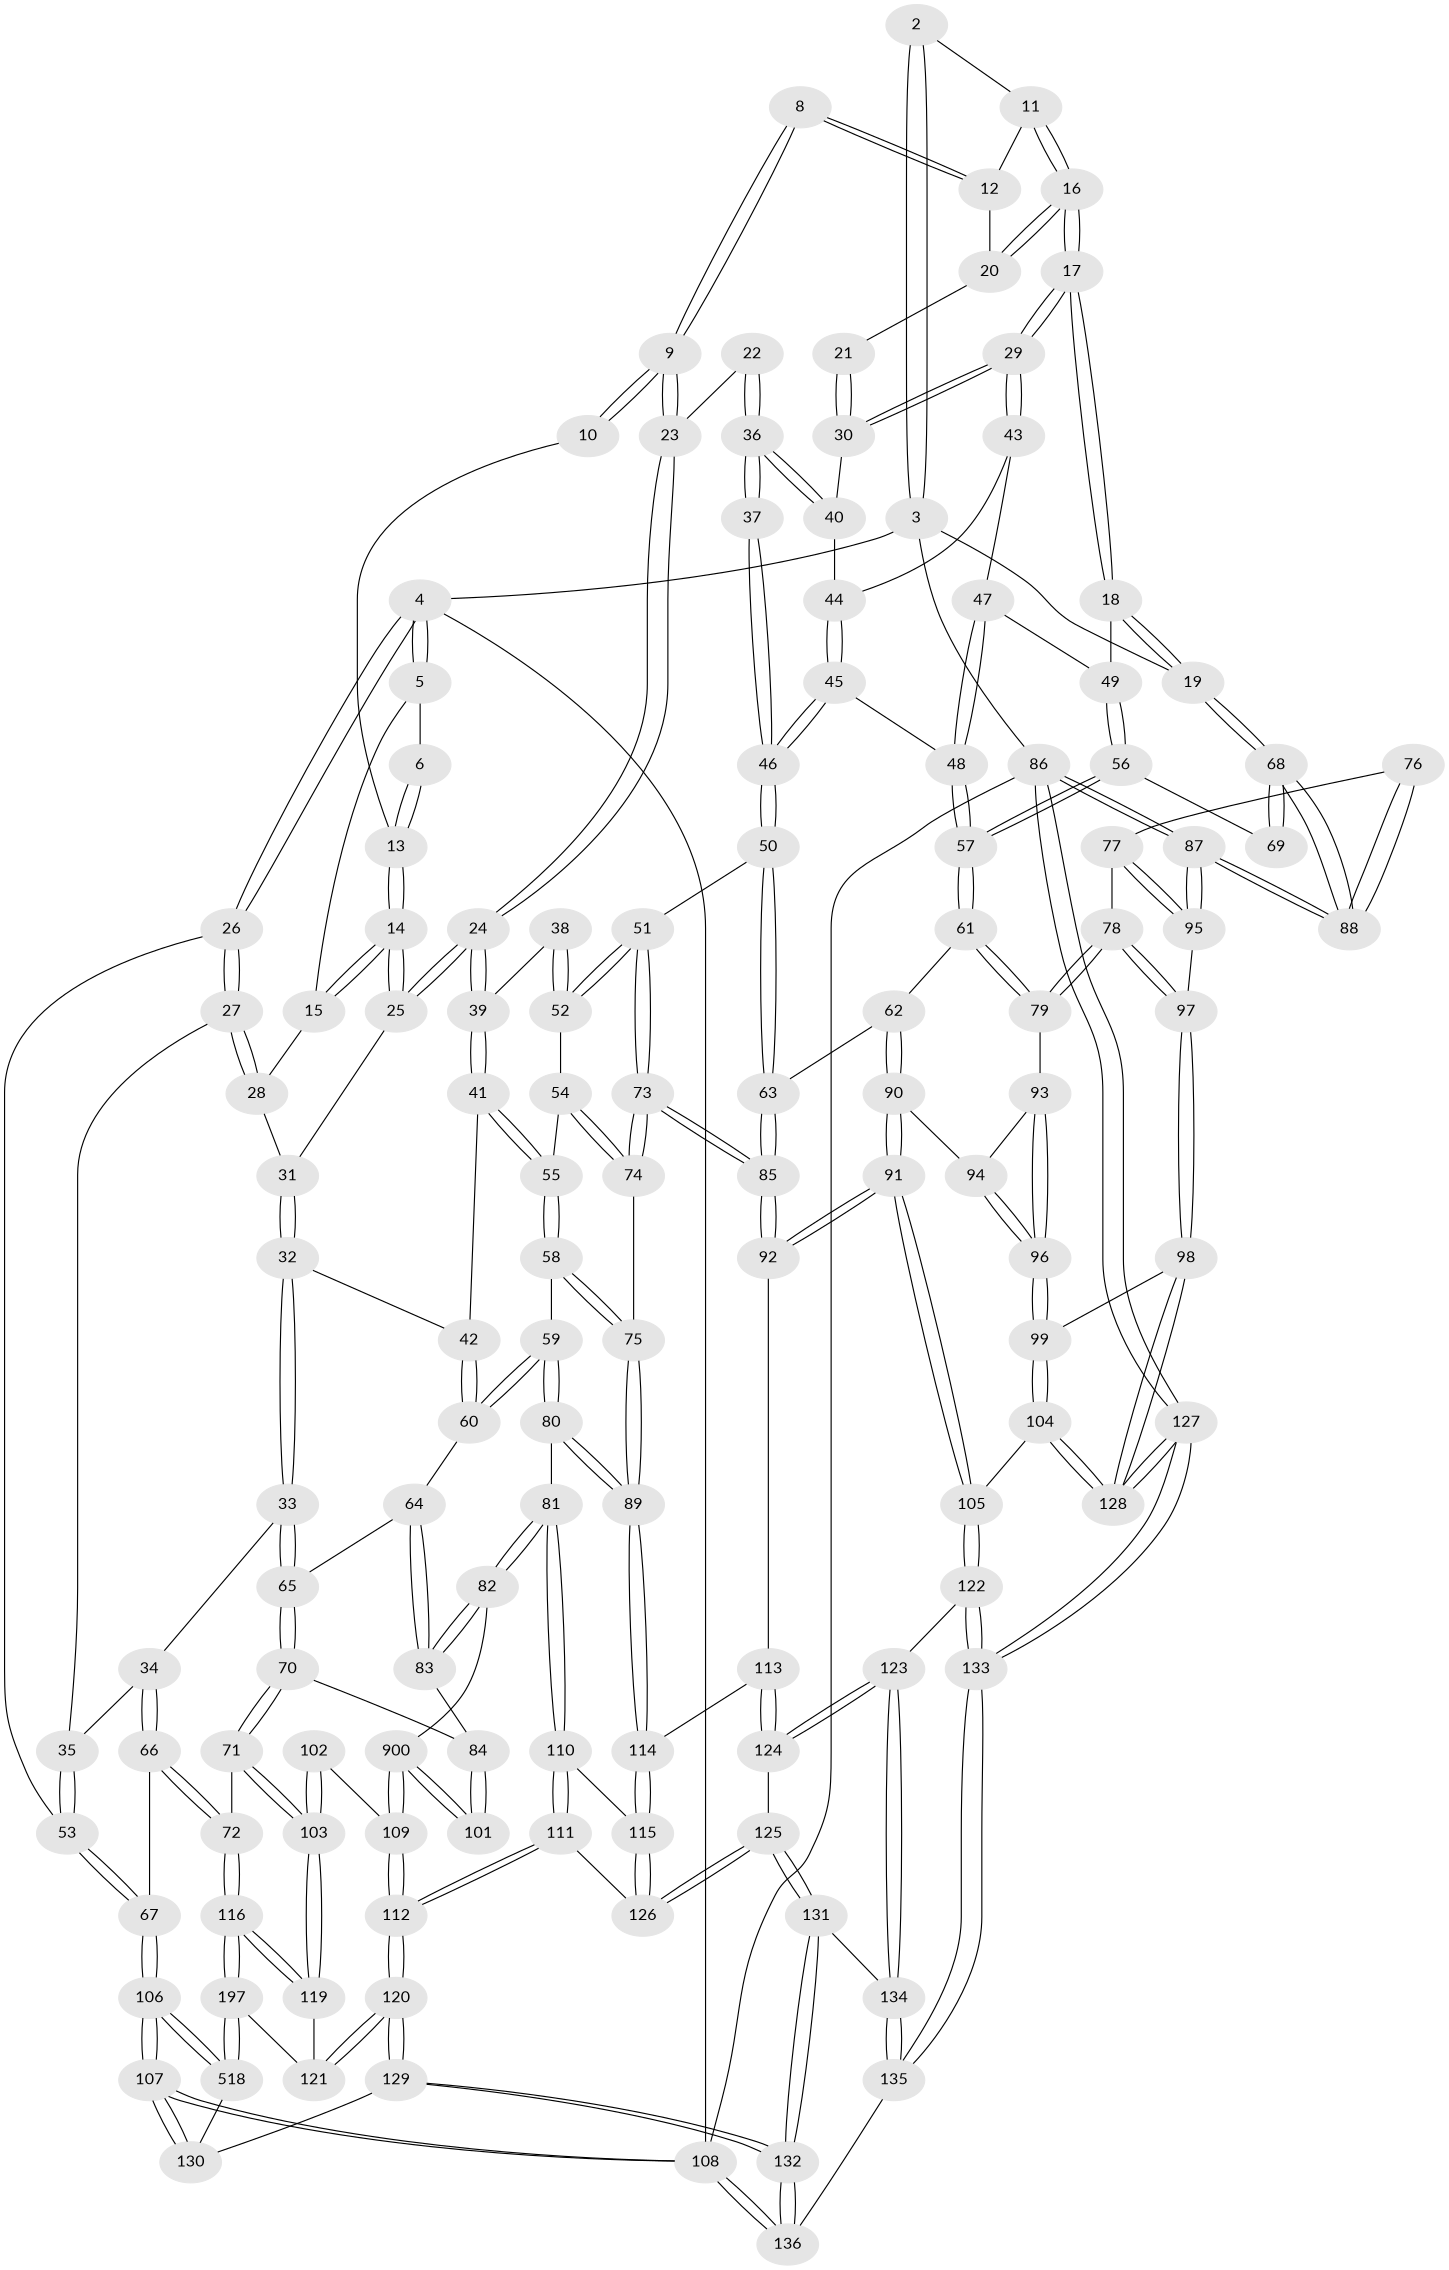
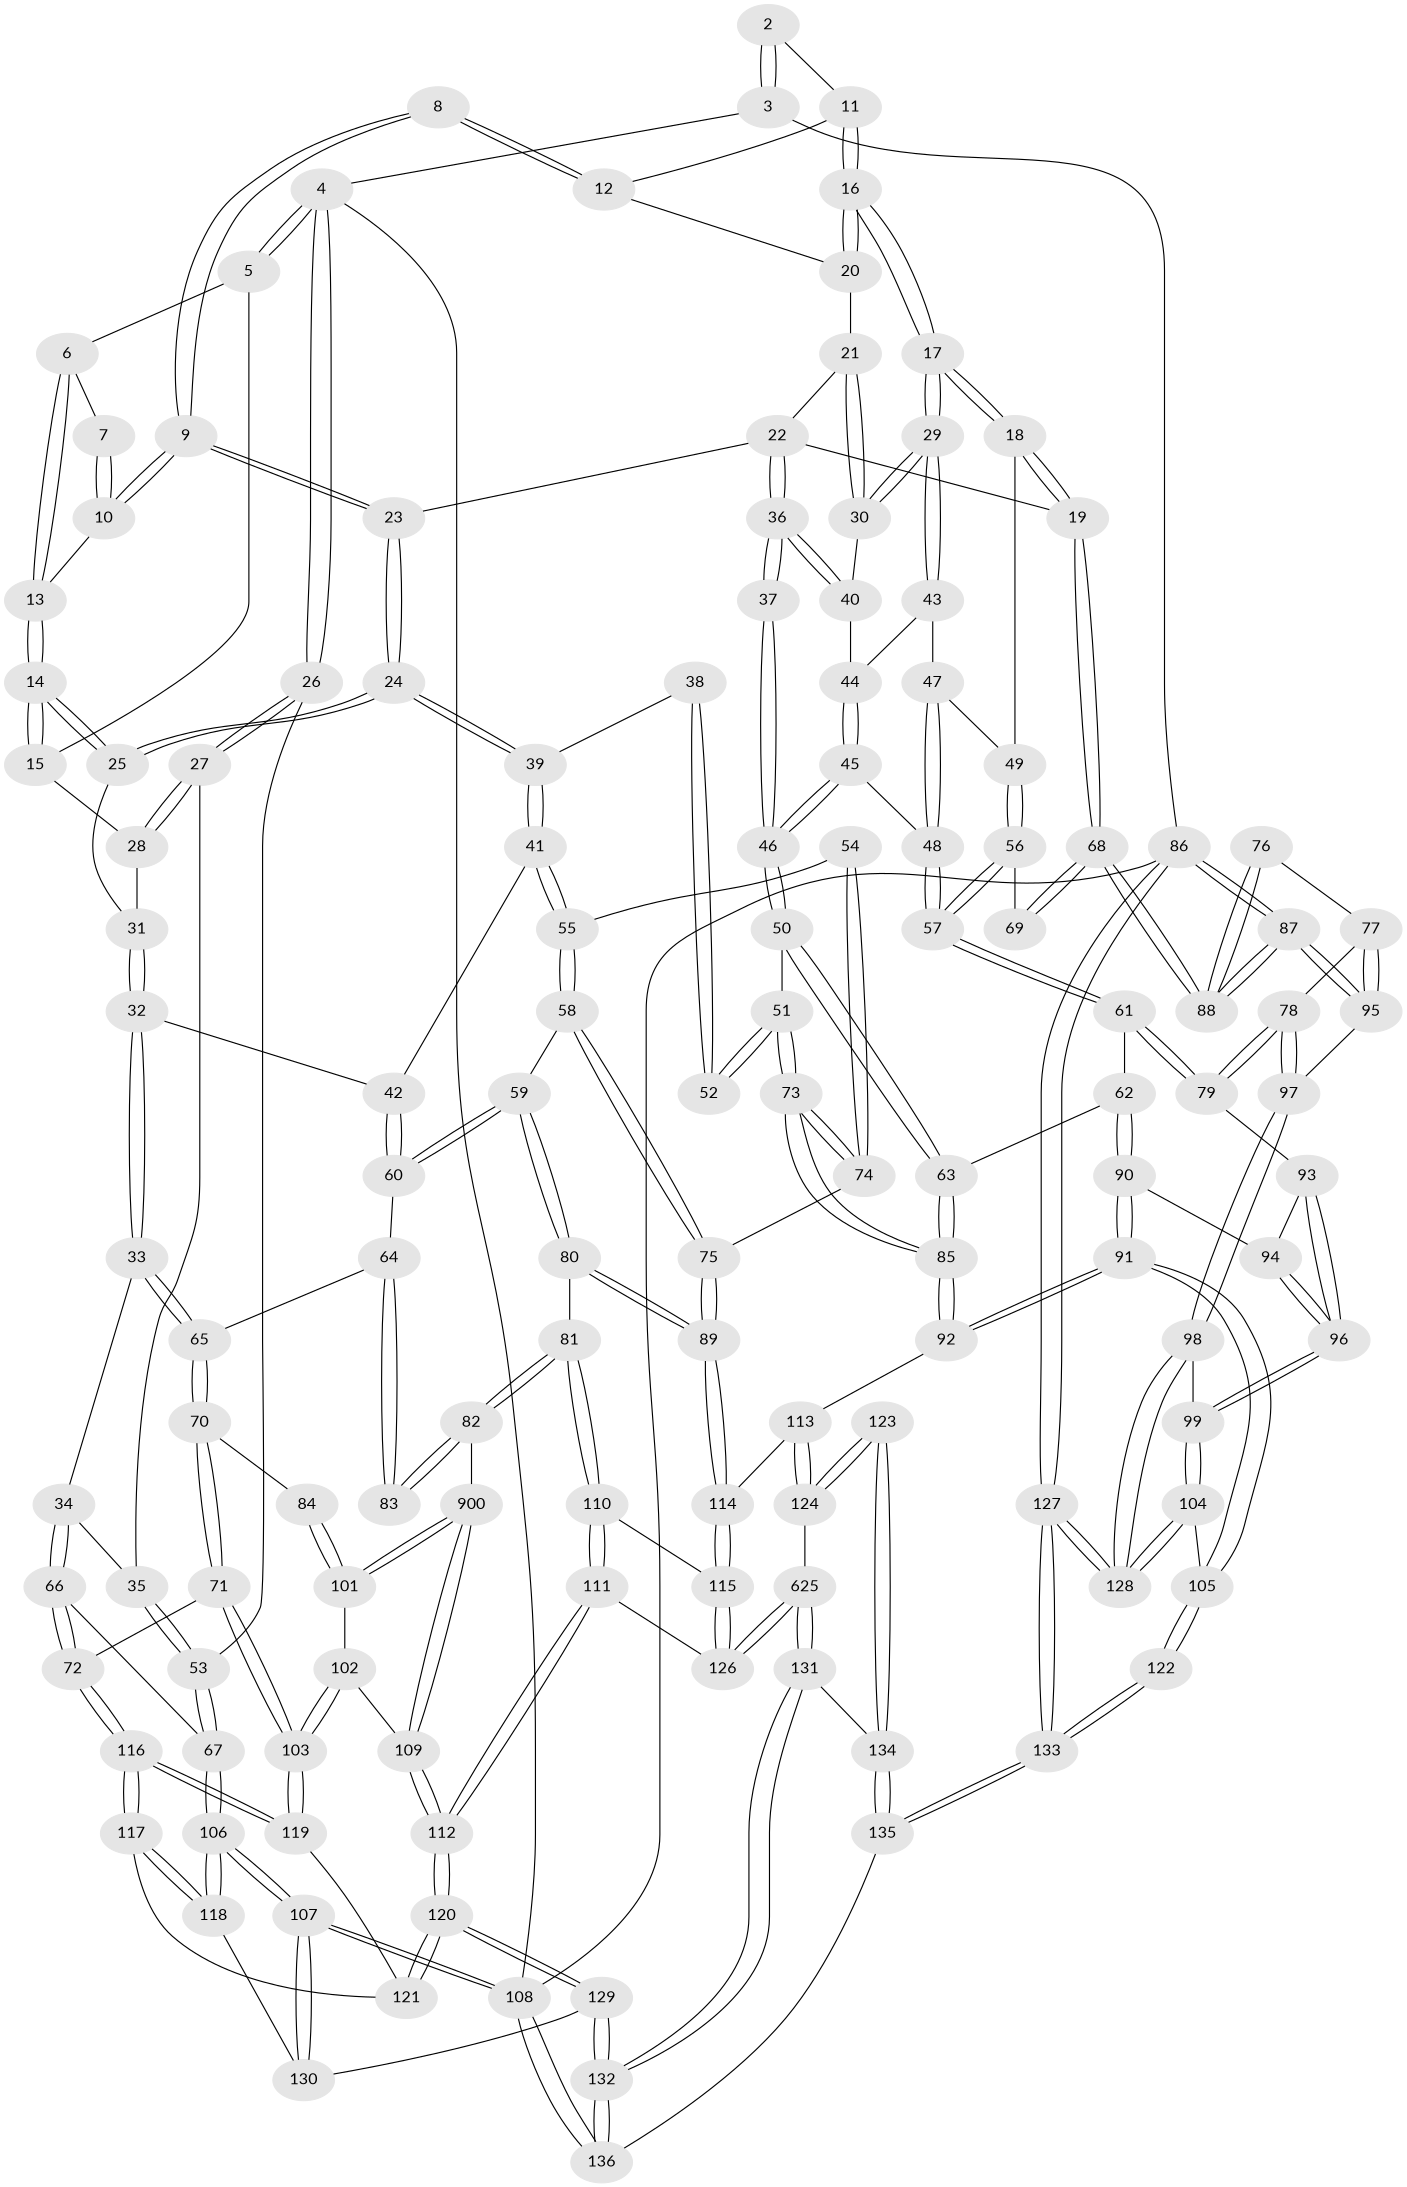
none -> (814, 395)
none -> (104, 436)
(1052, 606) -> (952, 484)
(561, 1053) -> none
none -> (345, 1628)
(933, 1628) -> none
(455, 1716) -> none
(768, 1834) -> (805, 1587)
(232, 1998) -> (131, 1834)
(232, 2080) -> (213, 1916)
